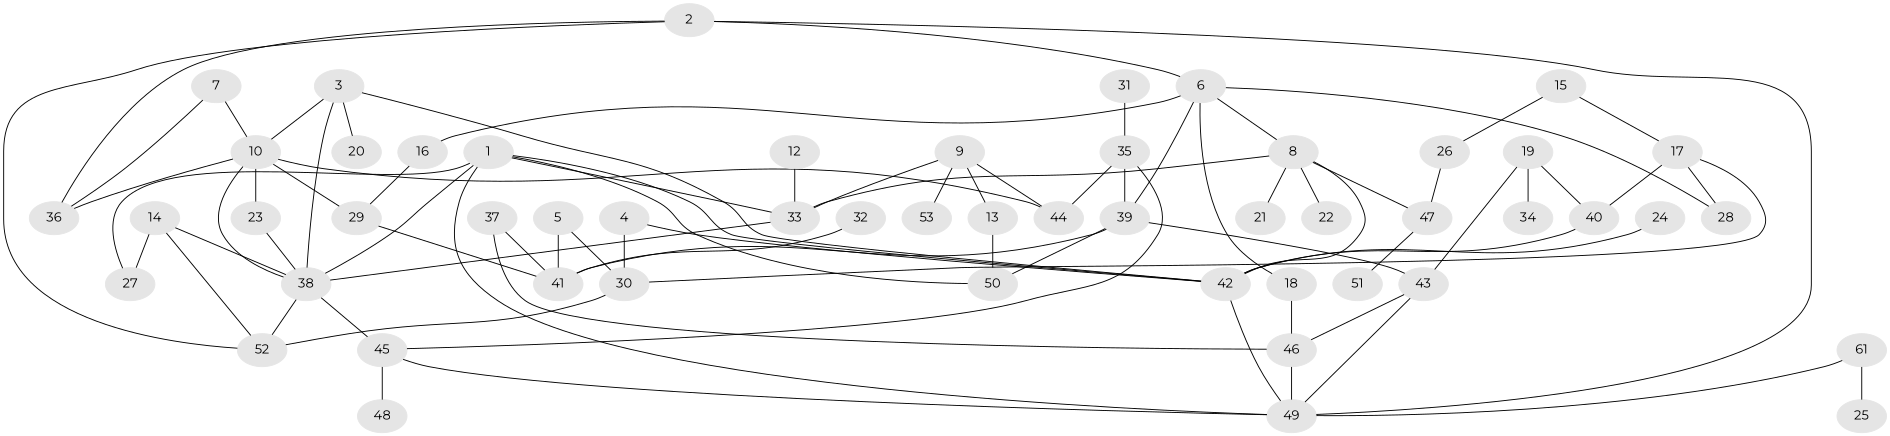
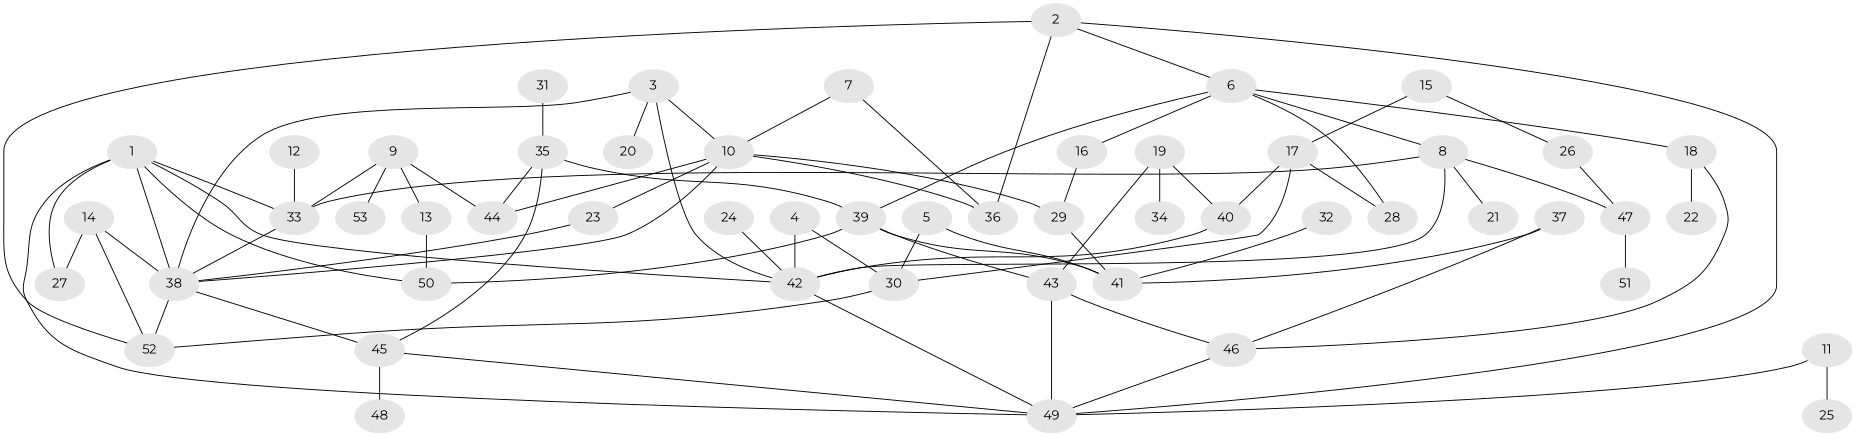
(1310, 185) -> (1691, 185)
(1862, 350) -> (1827, 350)
